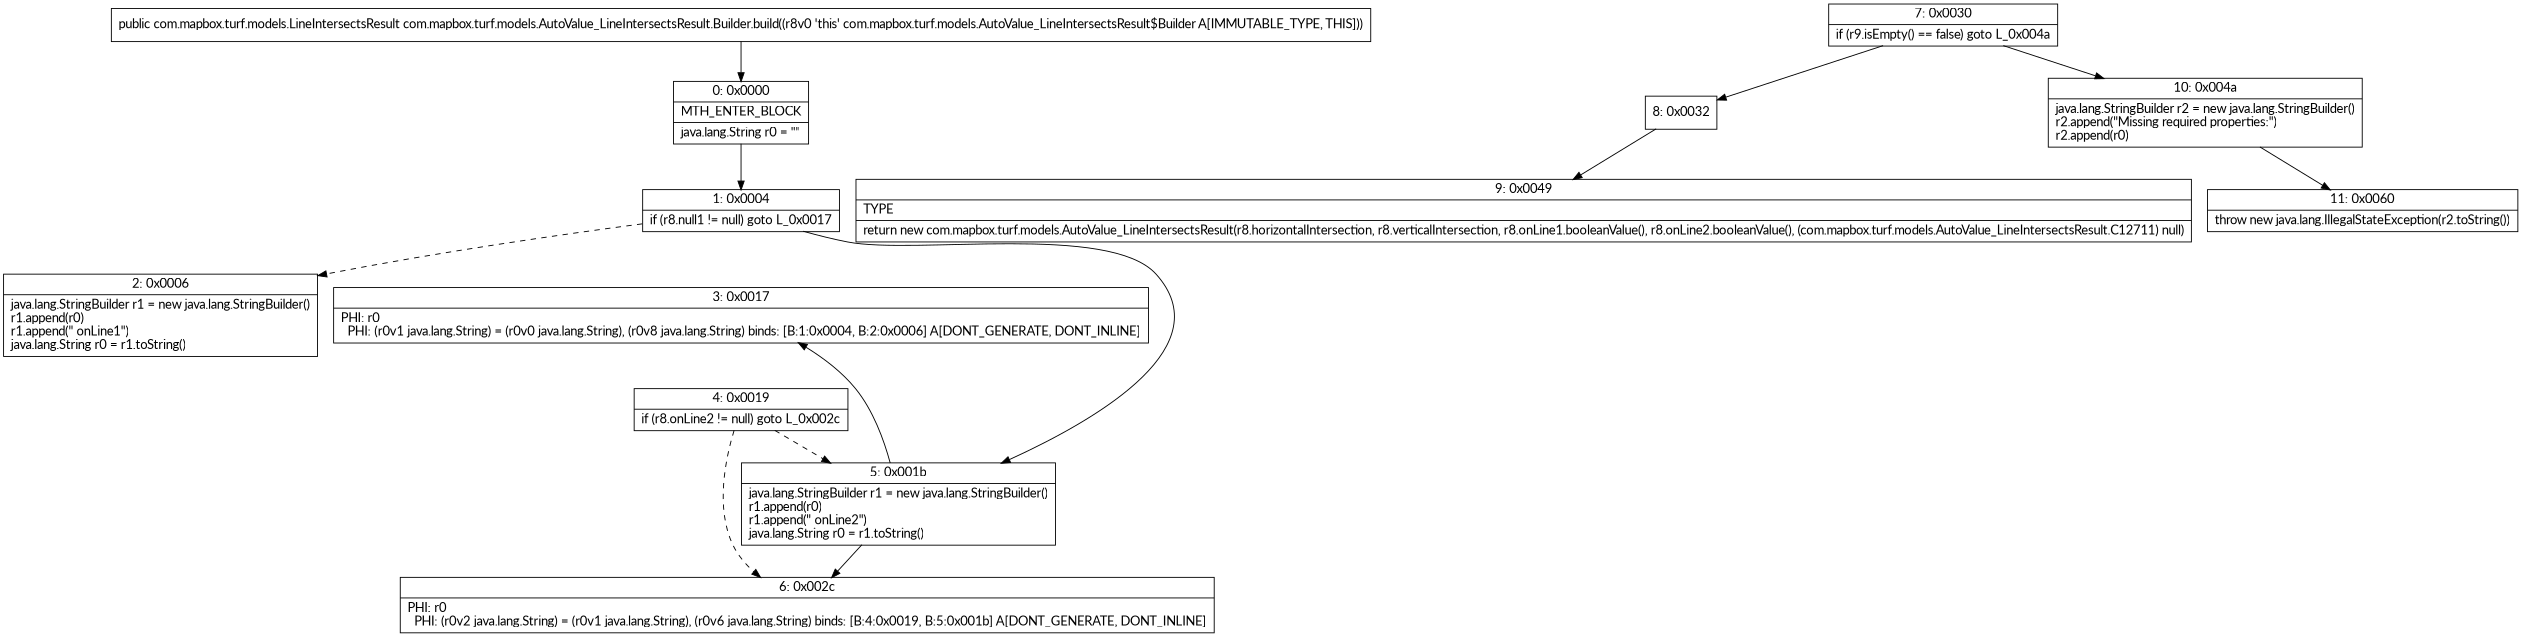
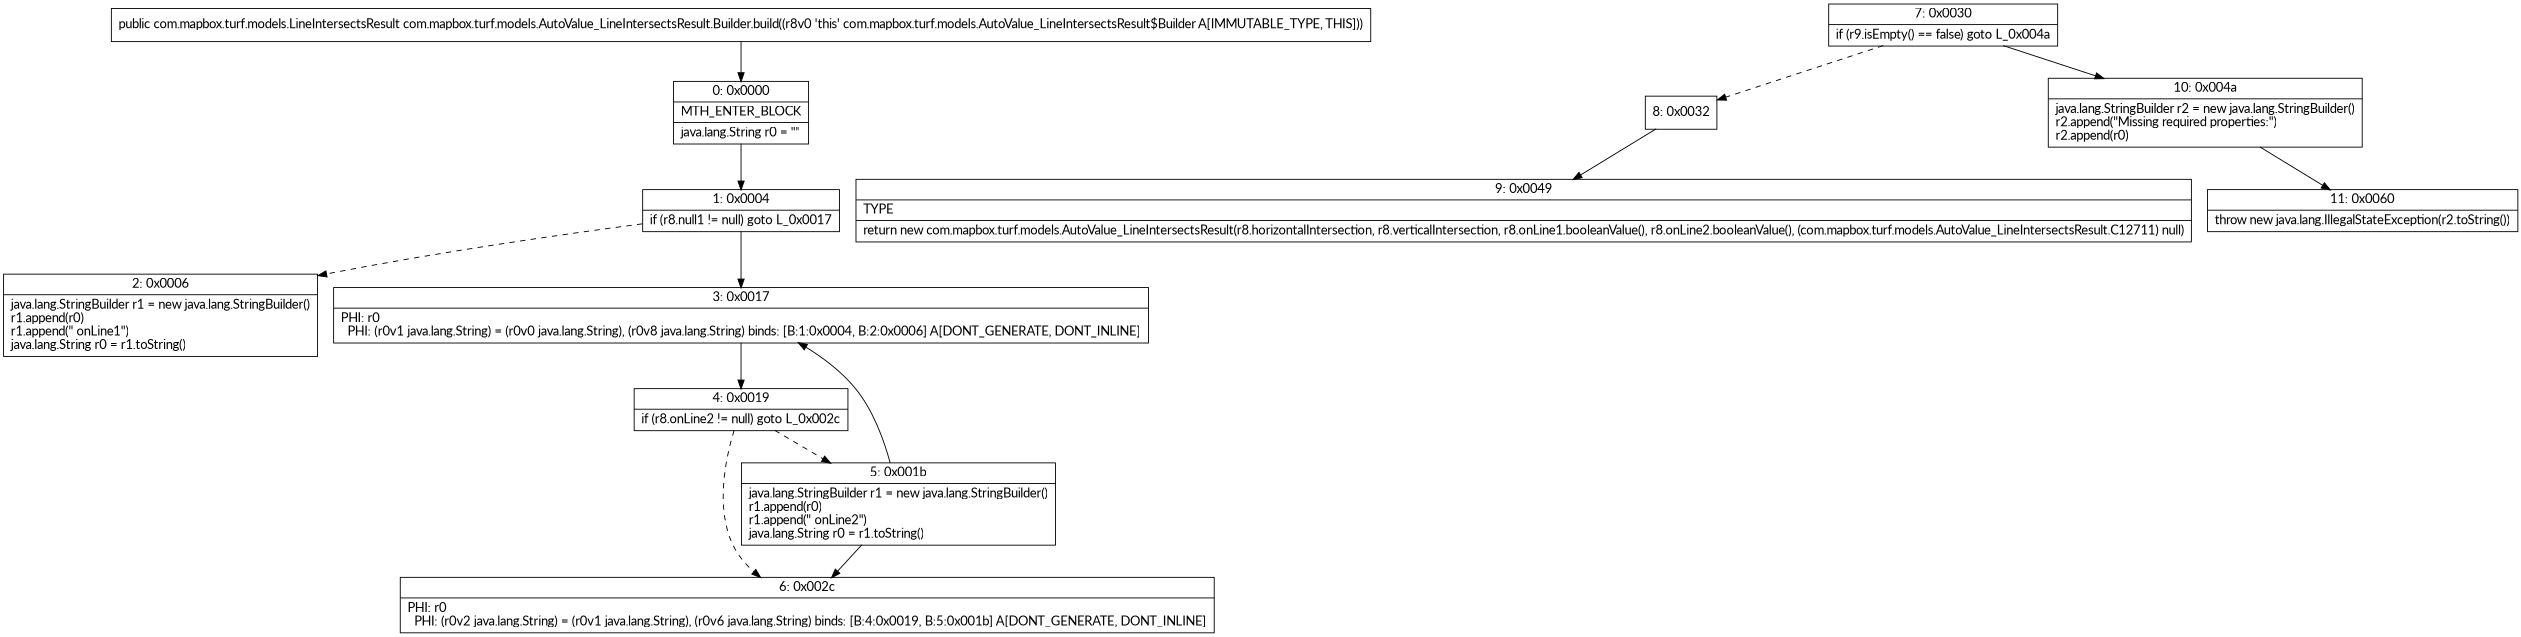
(1804, 71) -> (1804, 71)
(1118, 255) -> (741, 255)
none -> (741, 361)
